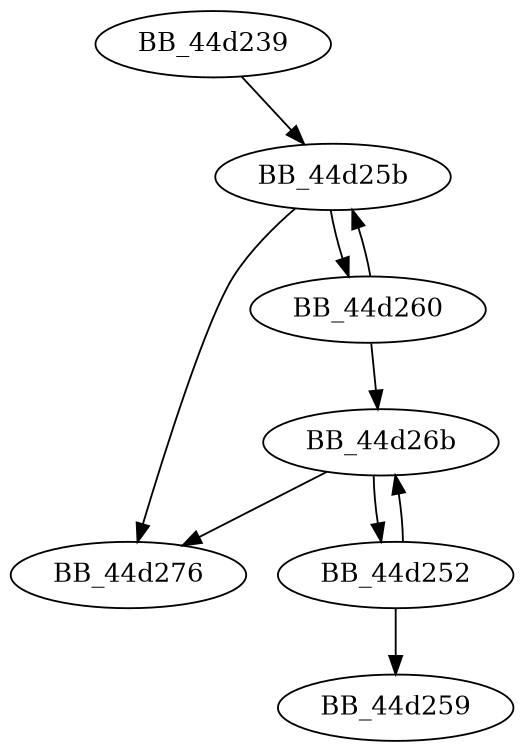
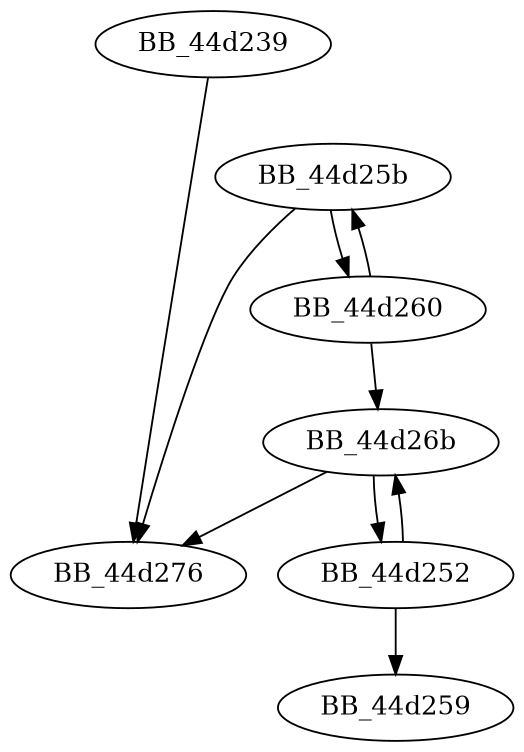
(266, 103) -> (172, 300)
